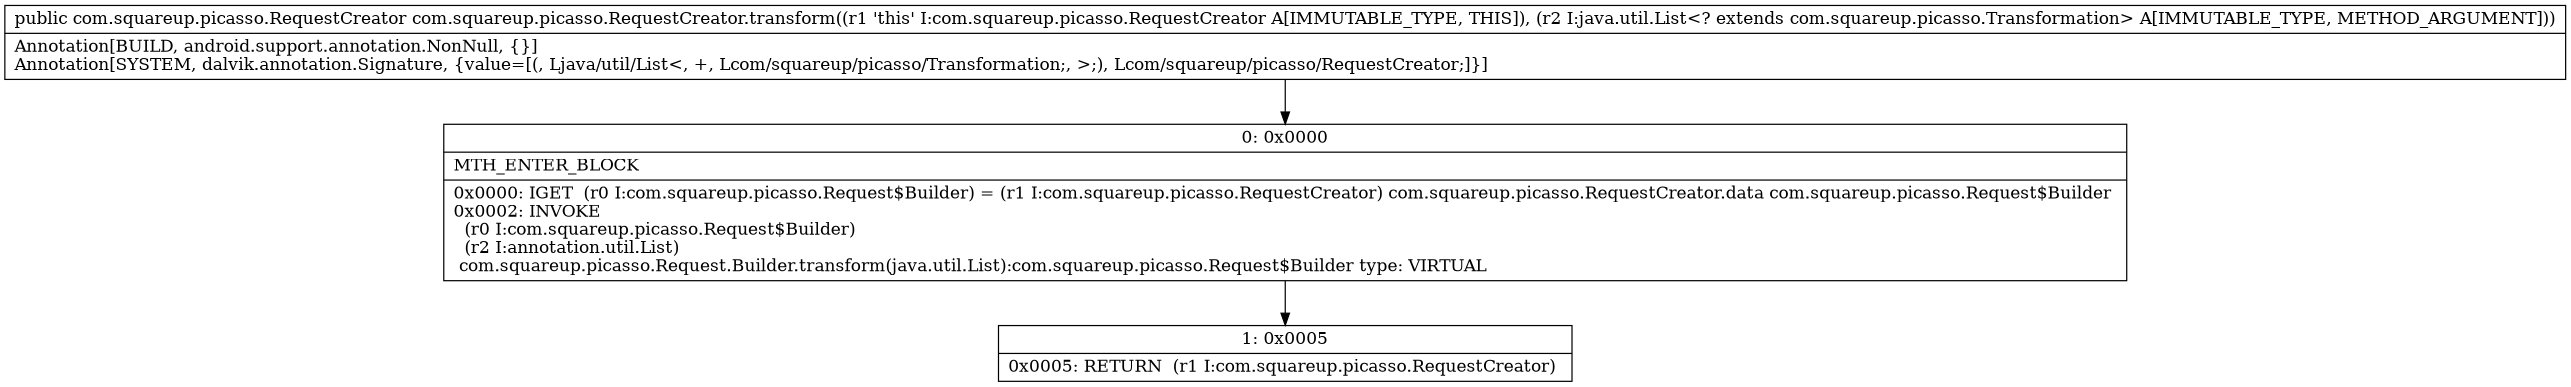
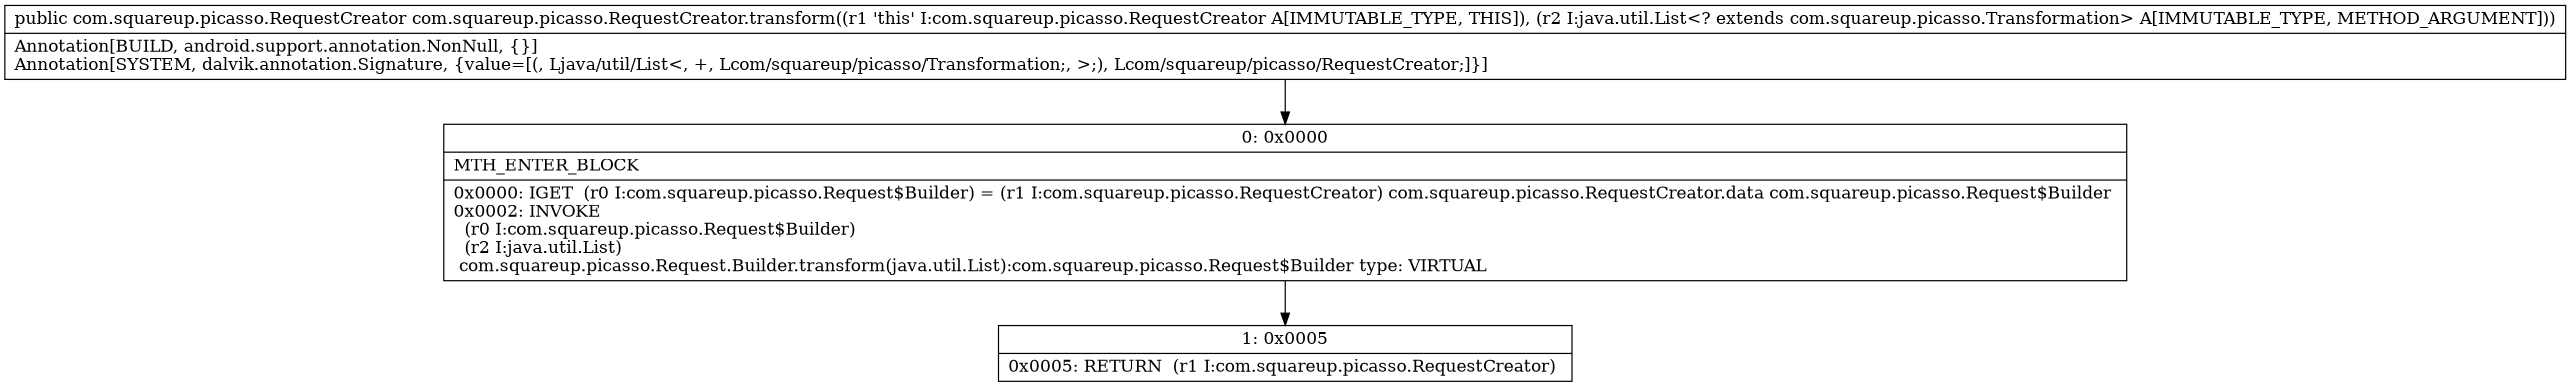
(567, 248) -> (538, 248)
